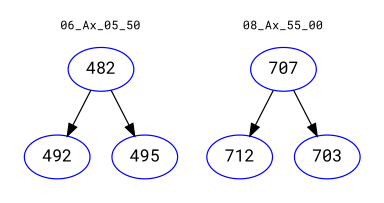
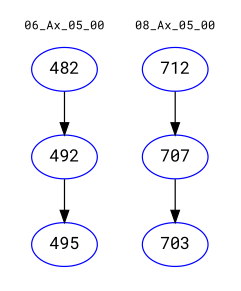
(101, 26) -> (65, 26)
(283, 26) -> (176, 26)
(120, 108) -> (64, 195)
(264, 108) -> (175, 107)
